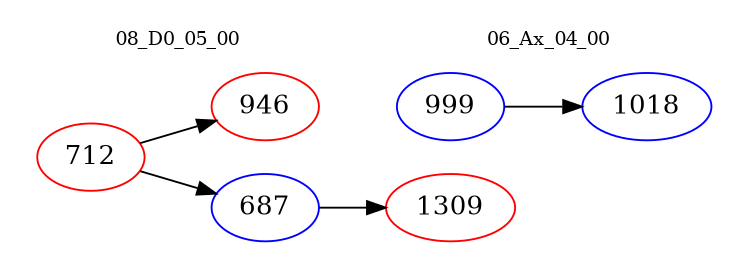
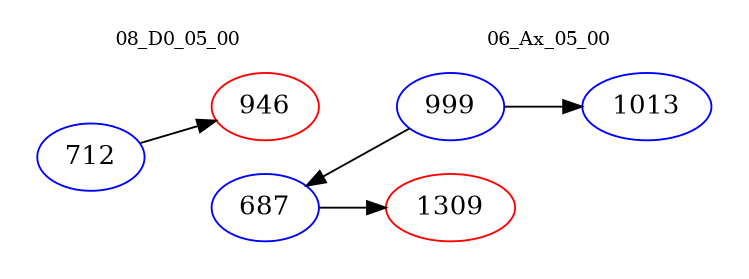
(549, 40) -> (549, 40)
(647, 107) -> (647, 107)
(91, 157) -> (91, 157)
(169, 180) -> (360, 156)
